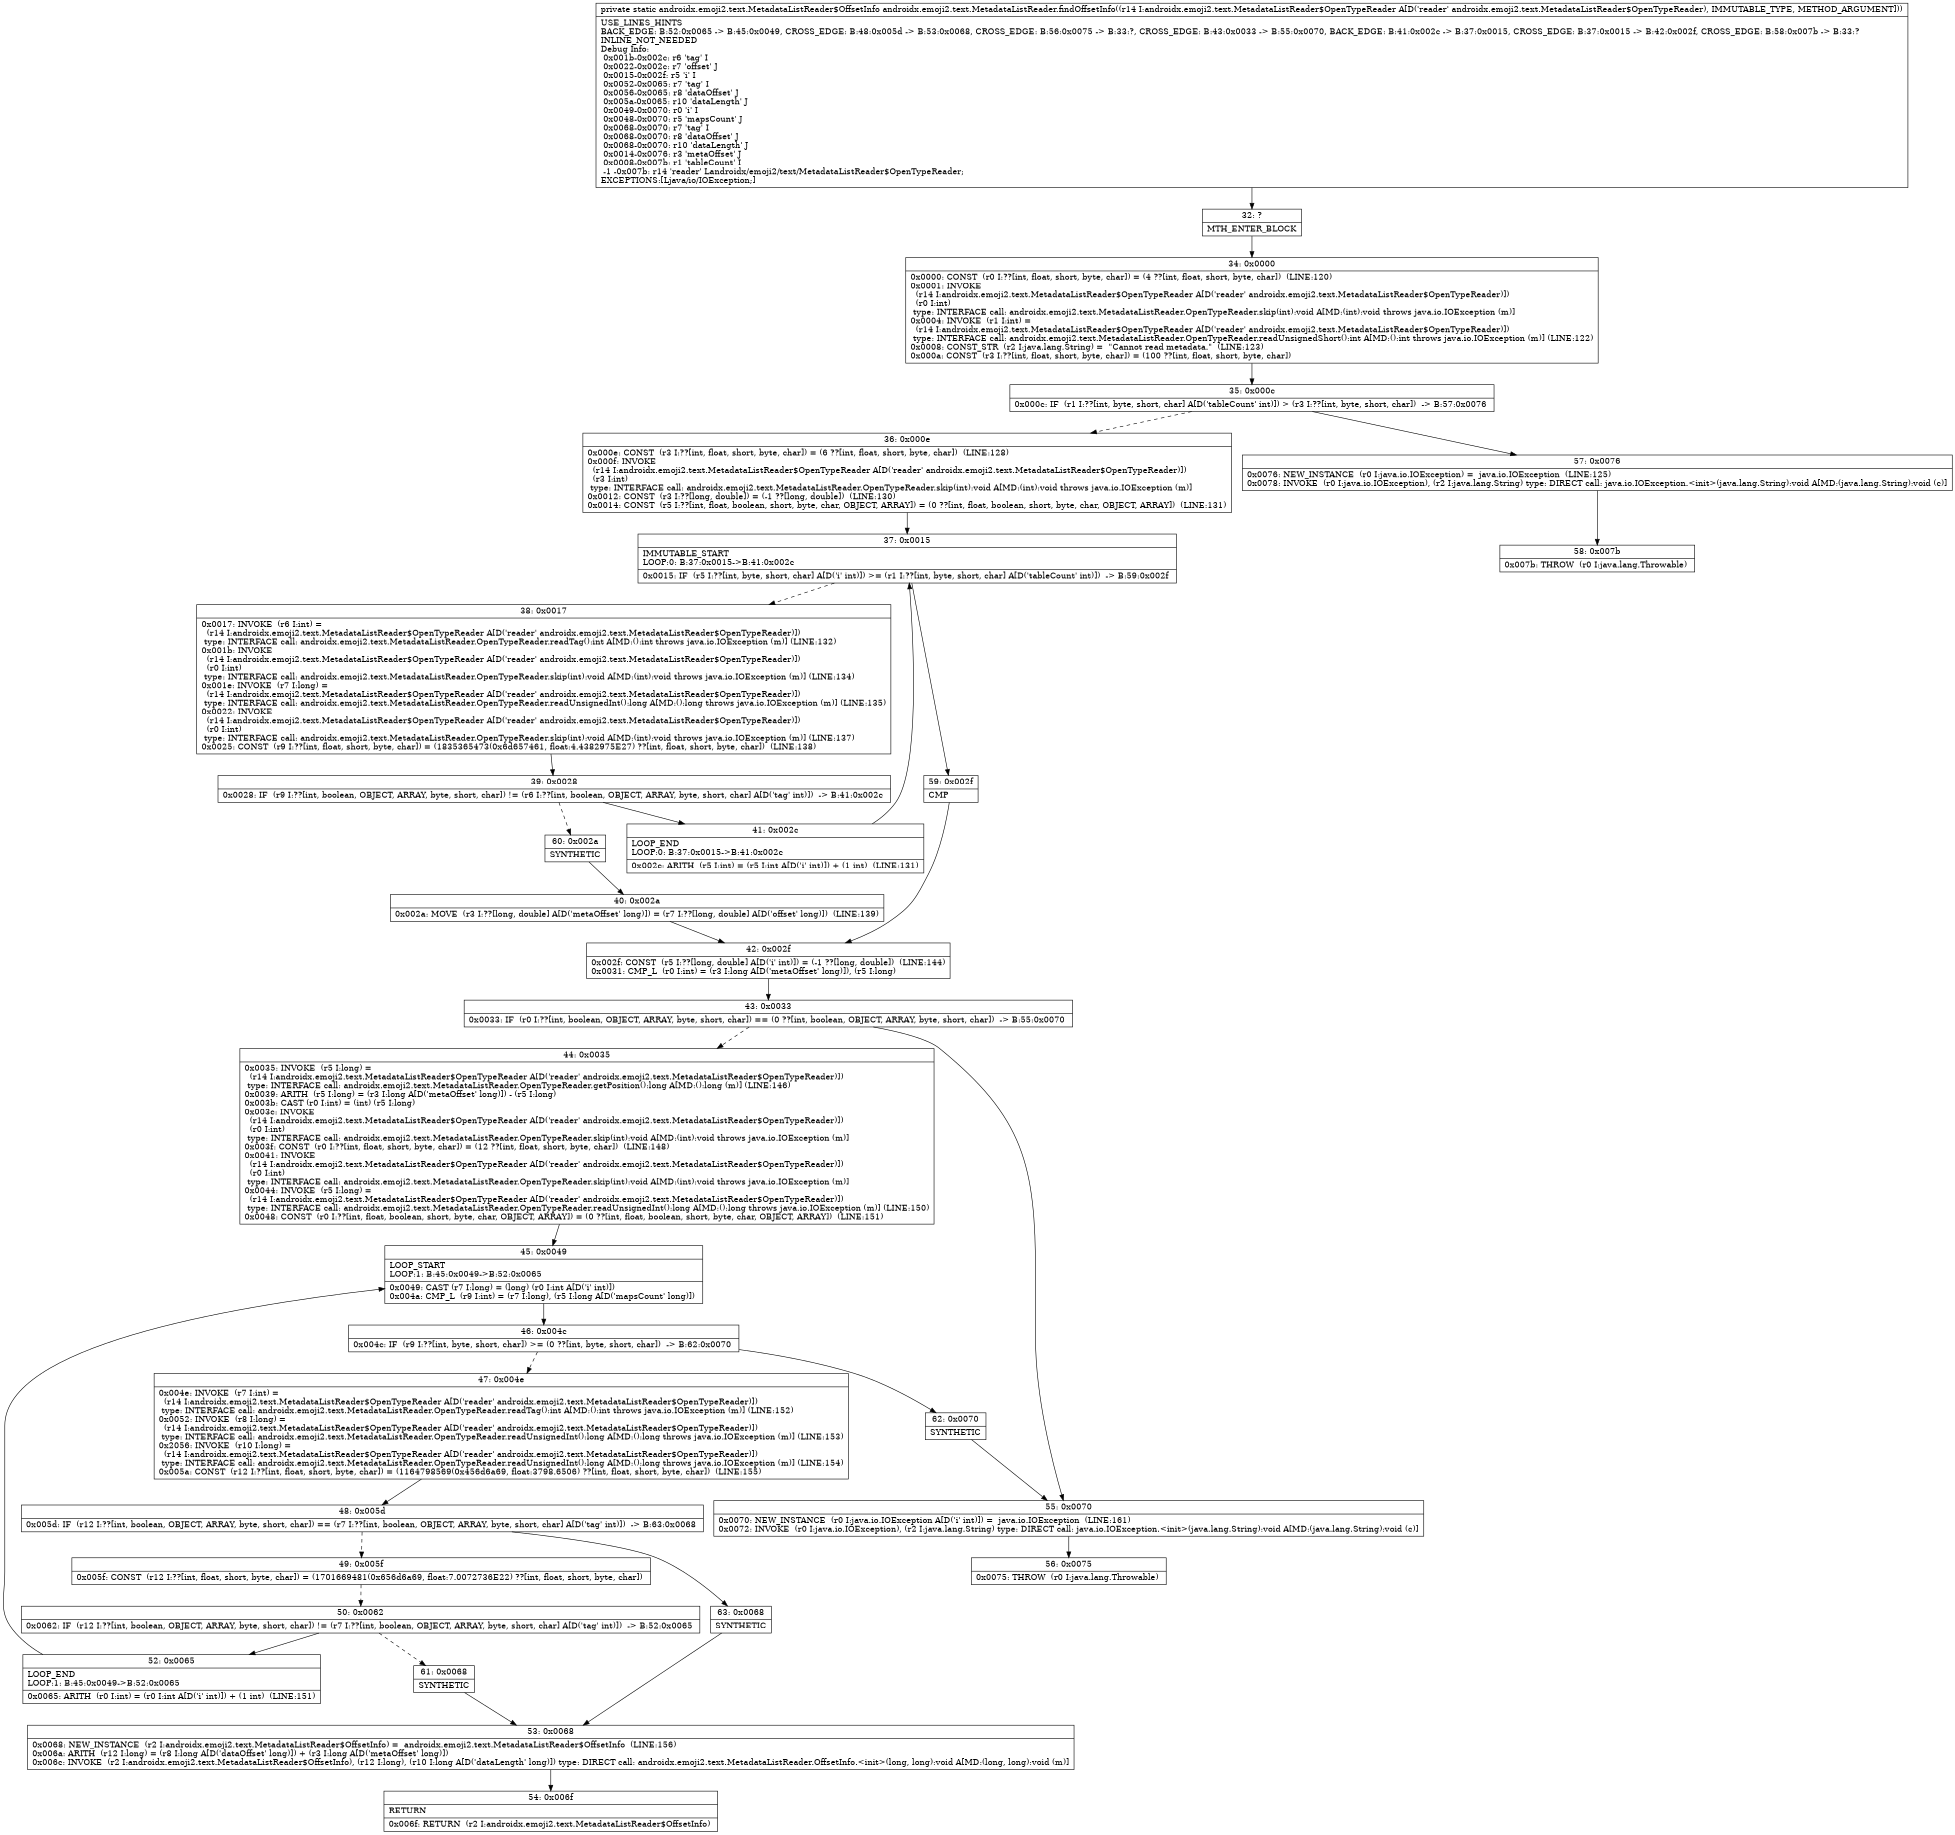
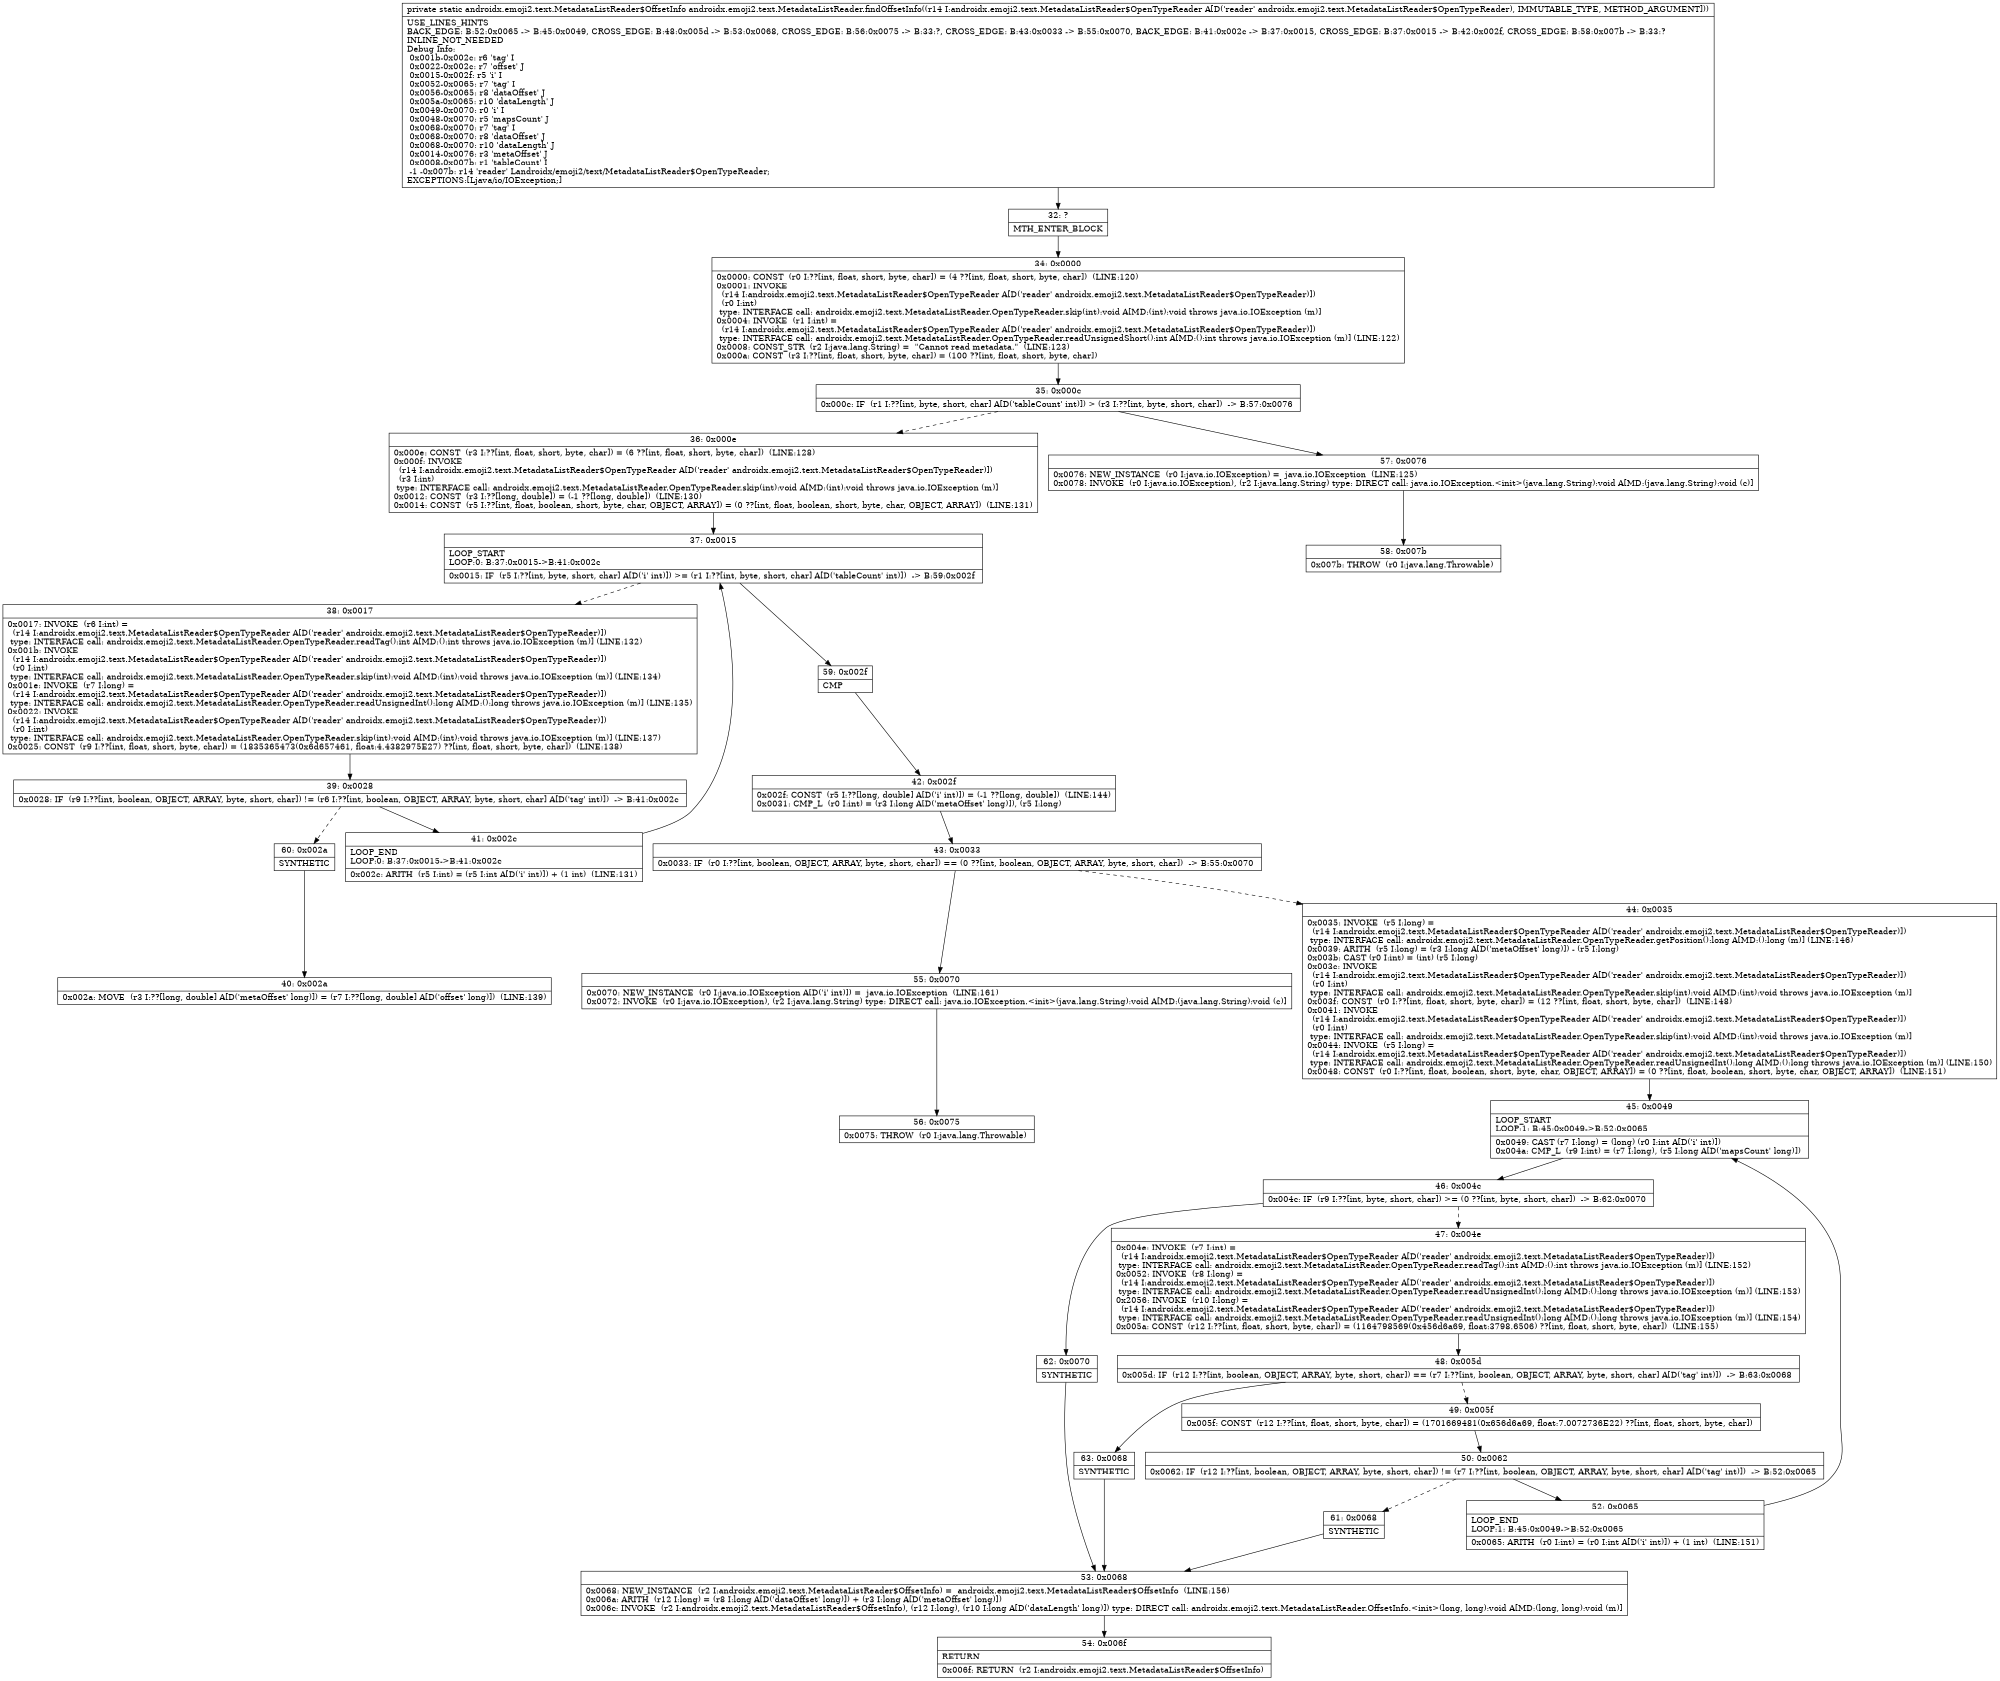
(686, 554) -> (477, 554)
(694, 931) -> none
(1007, 1468) -> (1068, 1476)
(361, 1592) -> (1477, 1439)
